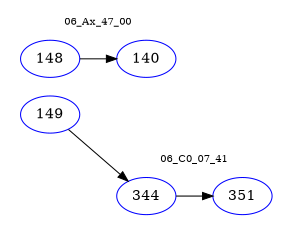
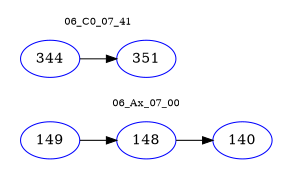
(98, 22) -> (146, 104)
(94, 152) -> (93, 140)
